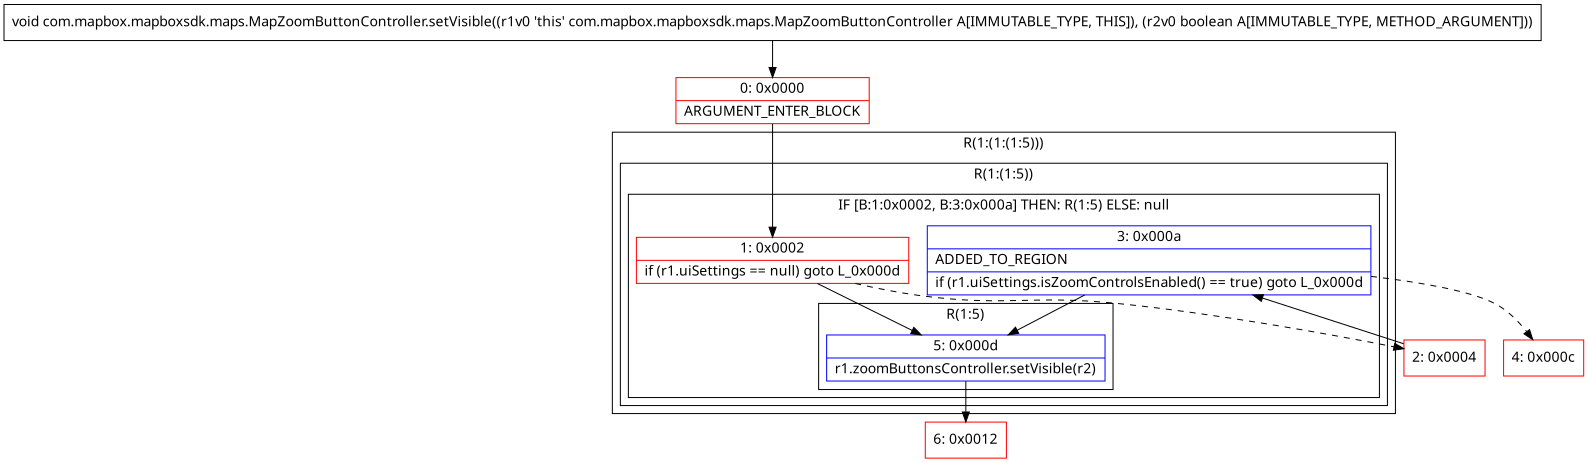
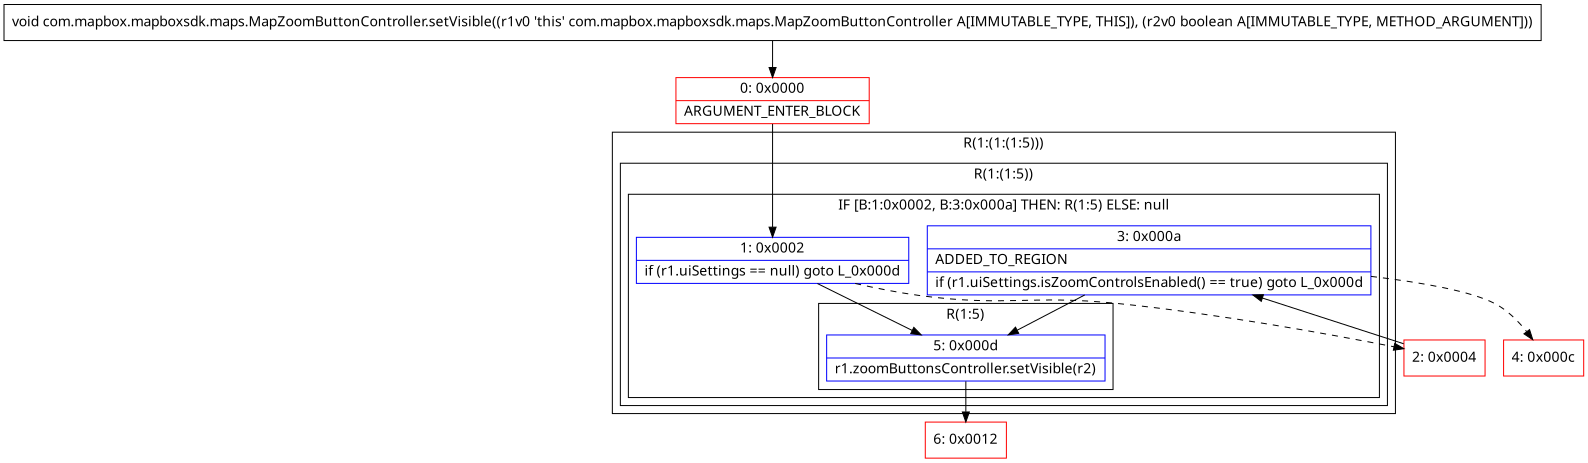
(773, 260) -> (773, 260)
